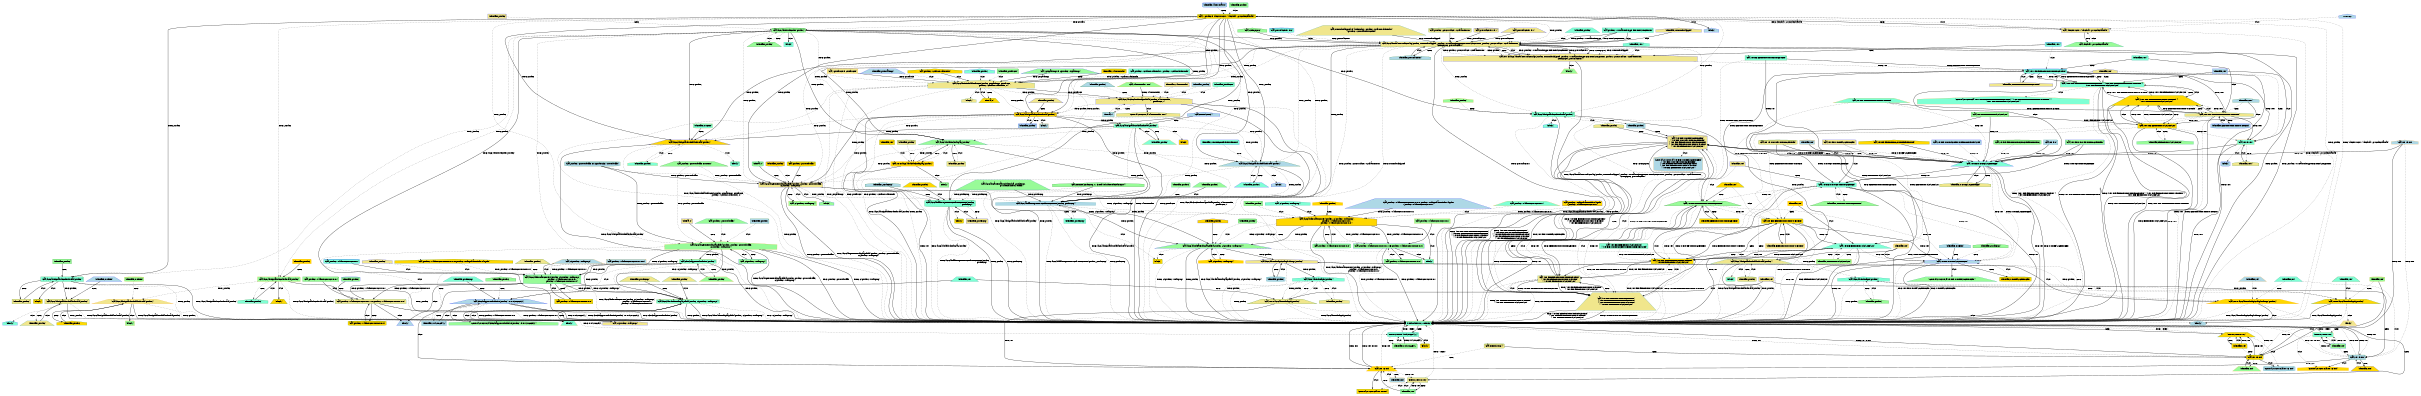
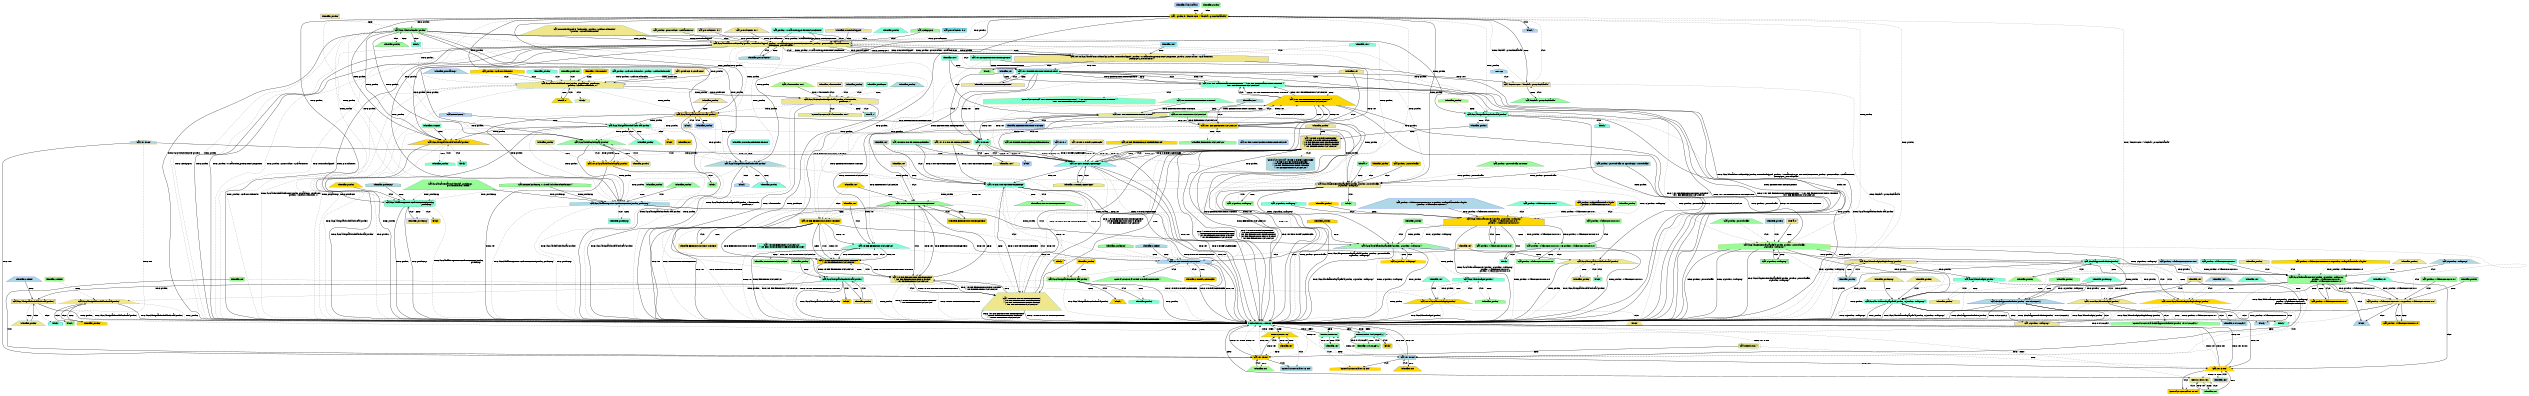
(1060, 71) -> none
(2188, 77) -> (1282, 73)
